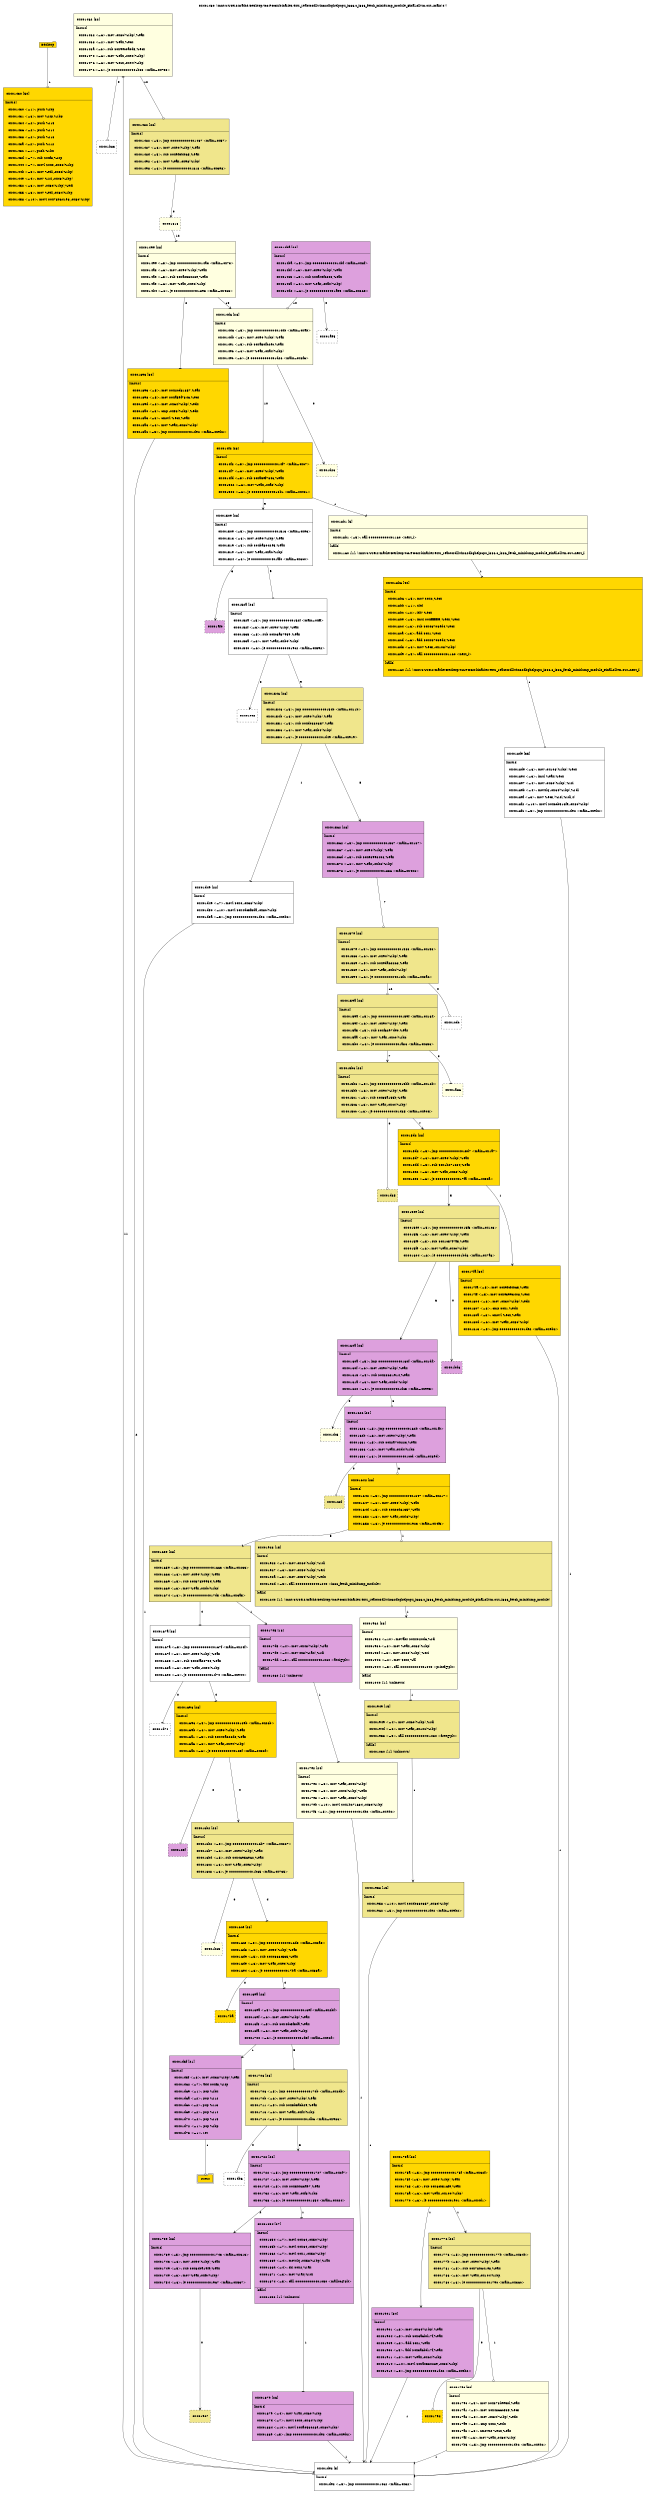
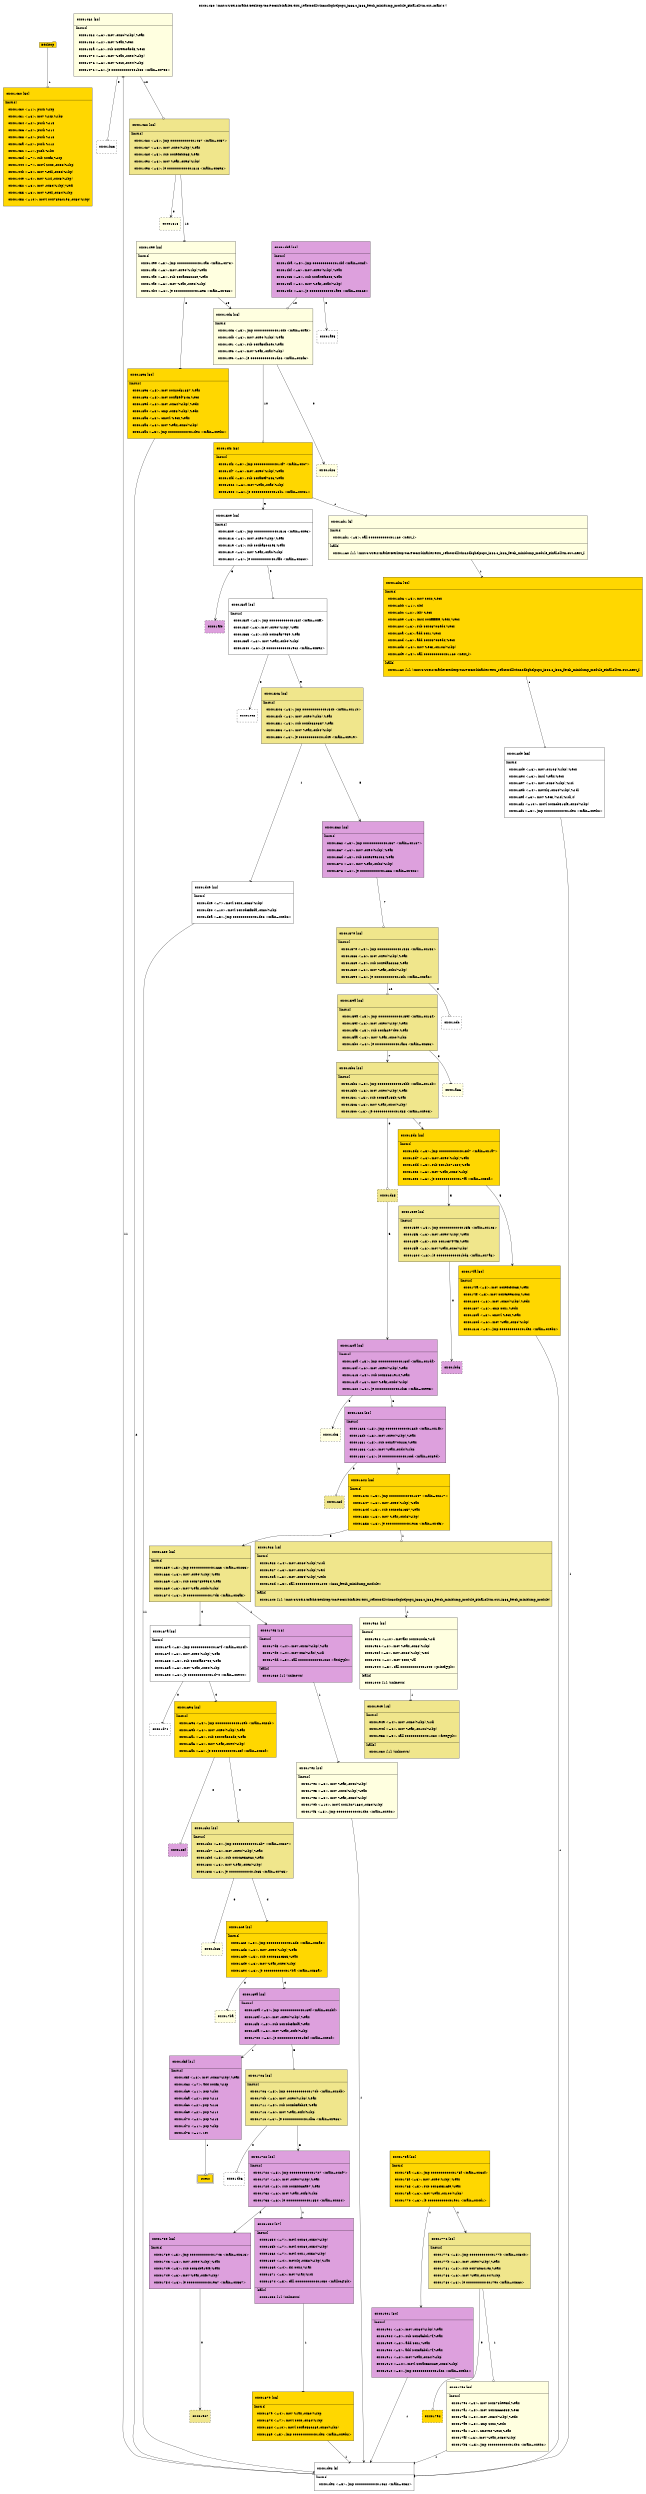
(174, 235) -> (183, 208)
(500, 1196) -> (500, 1196)
(419, 1300) -> (387, 1270)
(296, 1535) -> (296, 1535)
(145, 1612) -> (145, 1612)
(413, 1900) -> none
(225, 2016) -> (225, 2016)
(303, 2416) -> (303, 2416)
